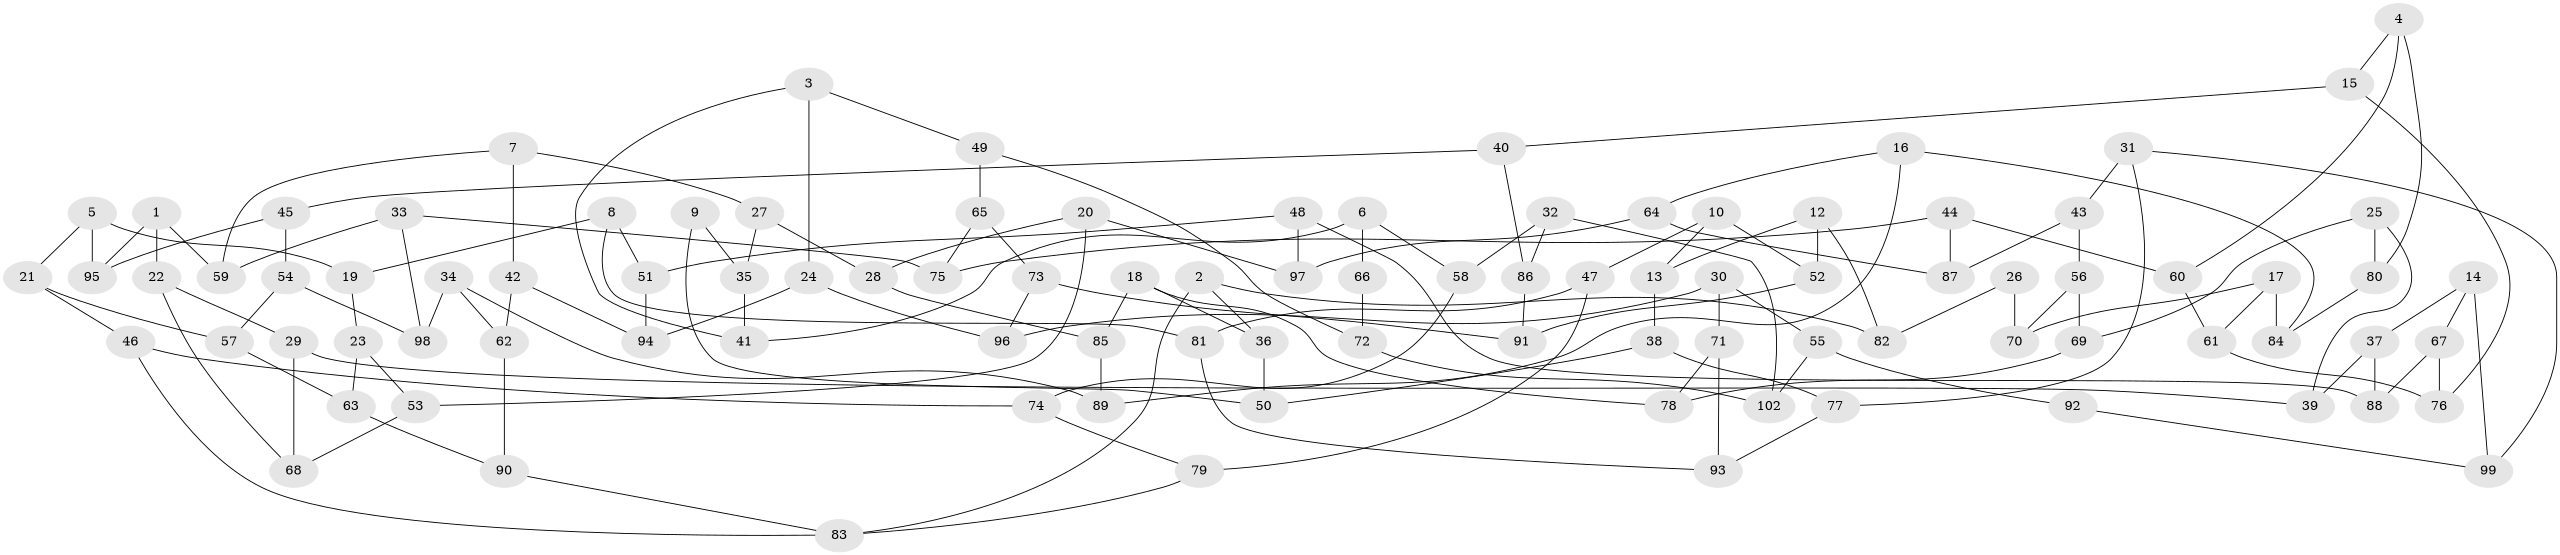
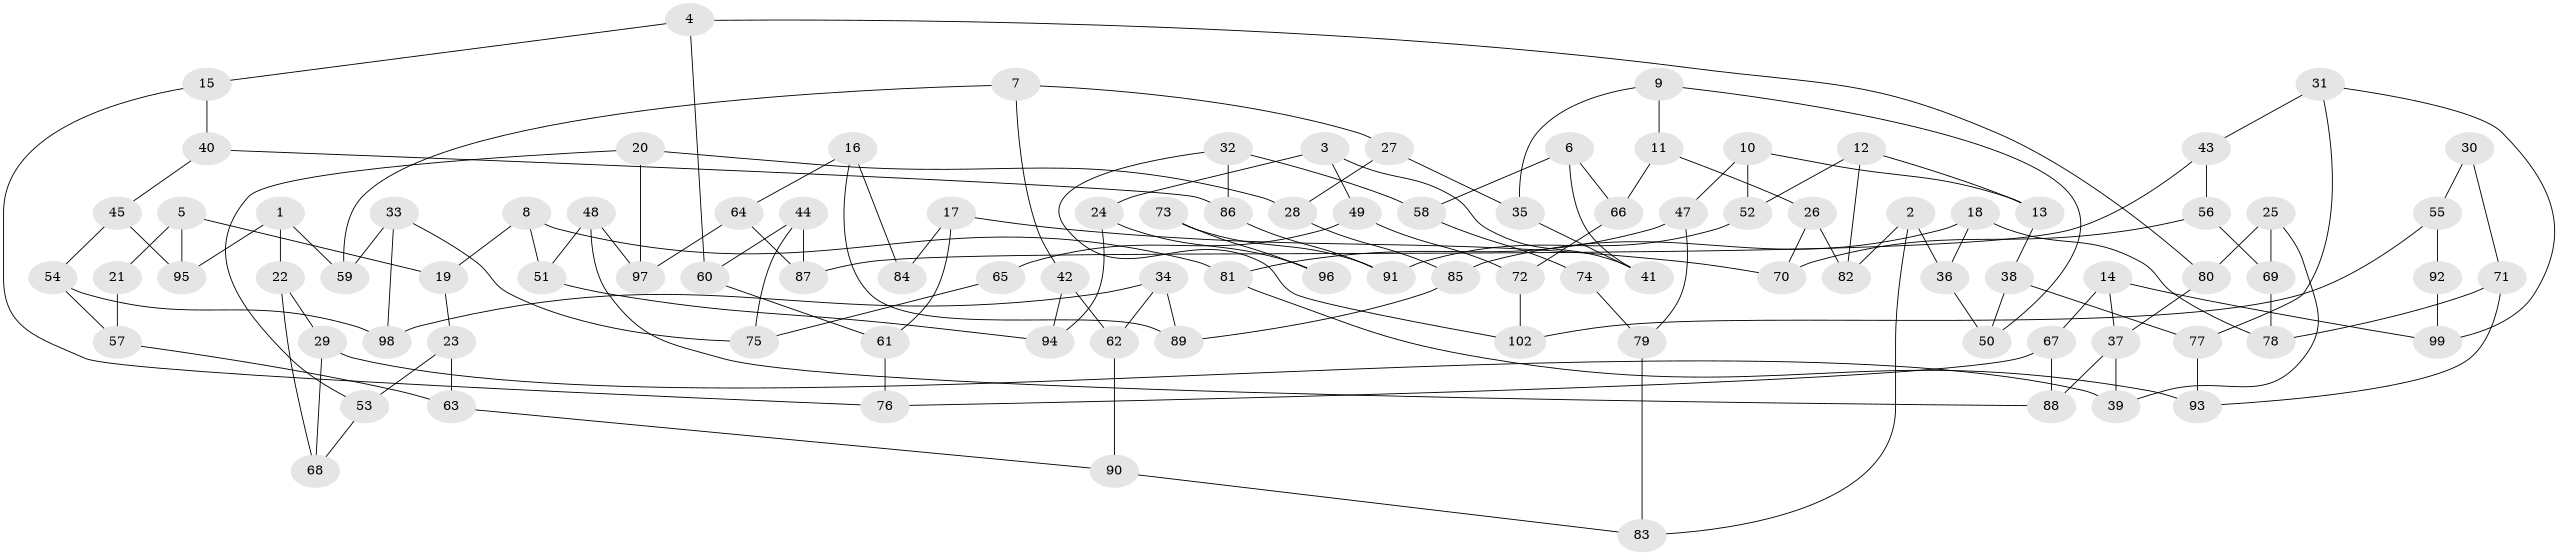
none -> (1659, 149)
(1008, 245) -> none
(2325, 310) -> (2163, 309)
(1415, 322) -> none
(131, 342) -> none
